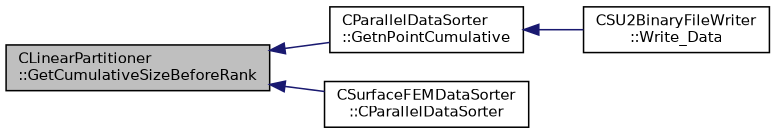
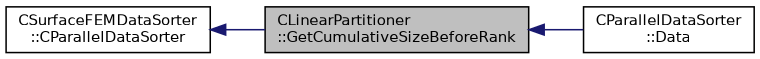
(427, 30) -> (669, 30)
(676, 30) -> none
(305, 89) -> (245, 30)
